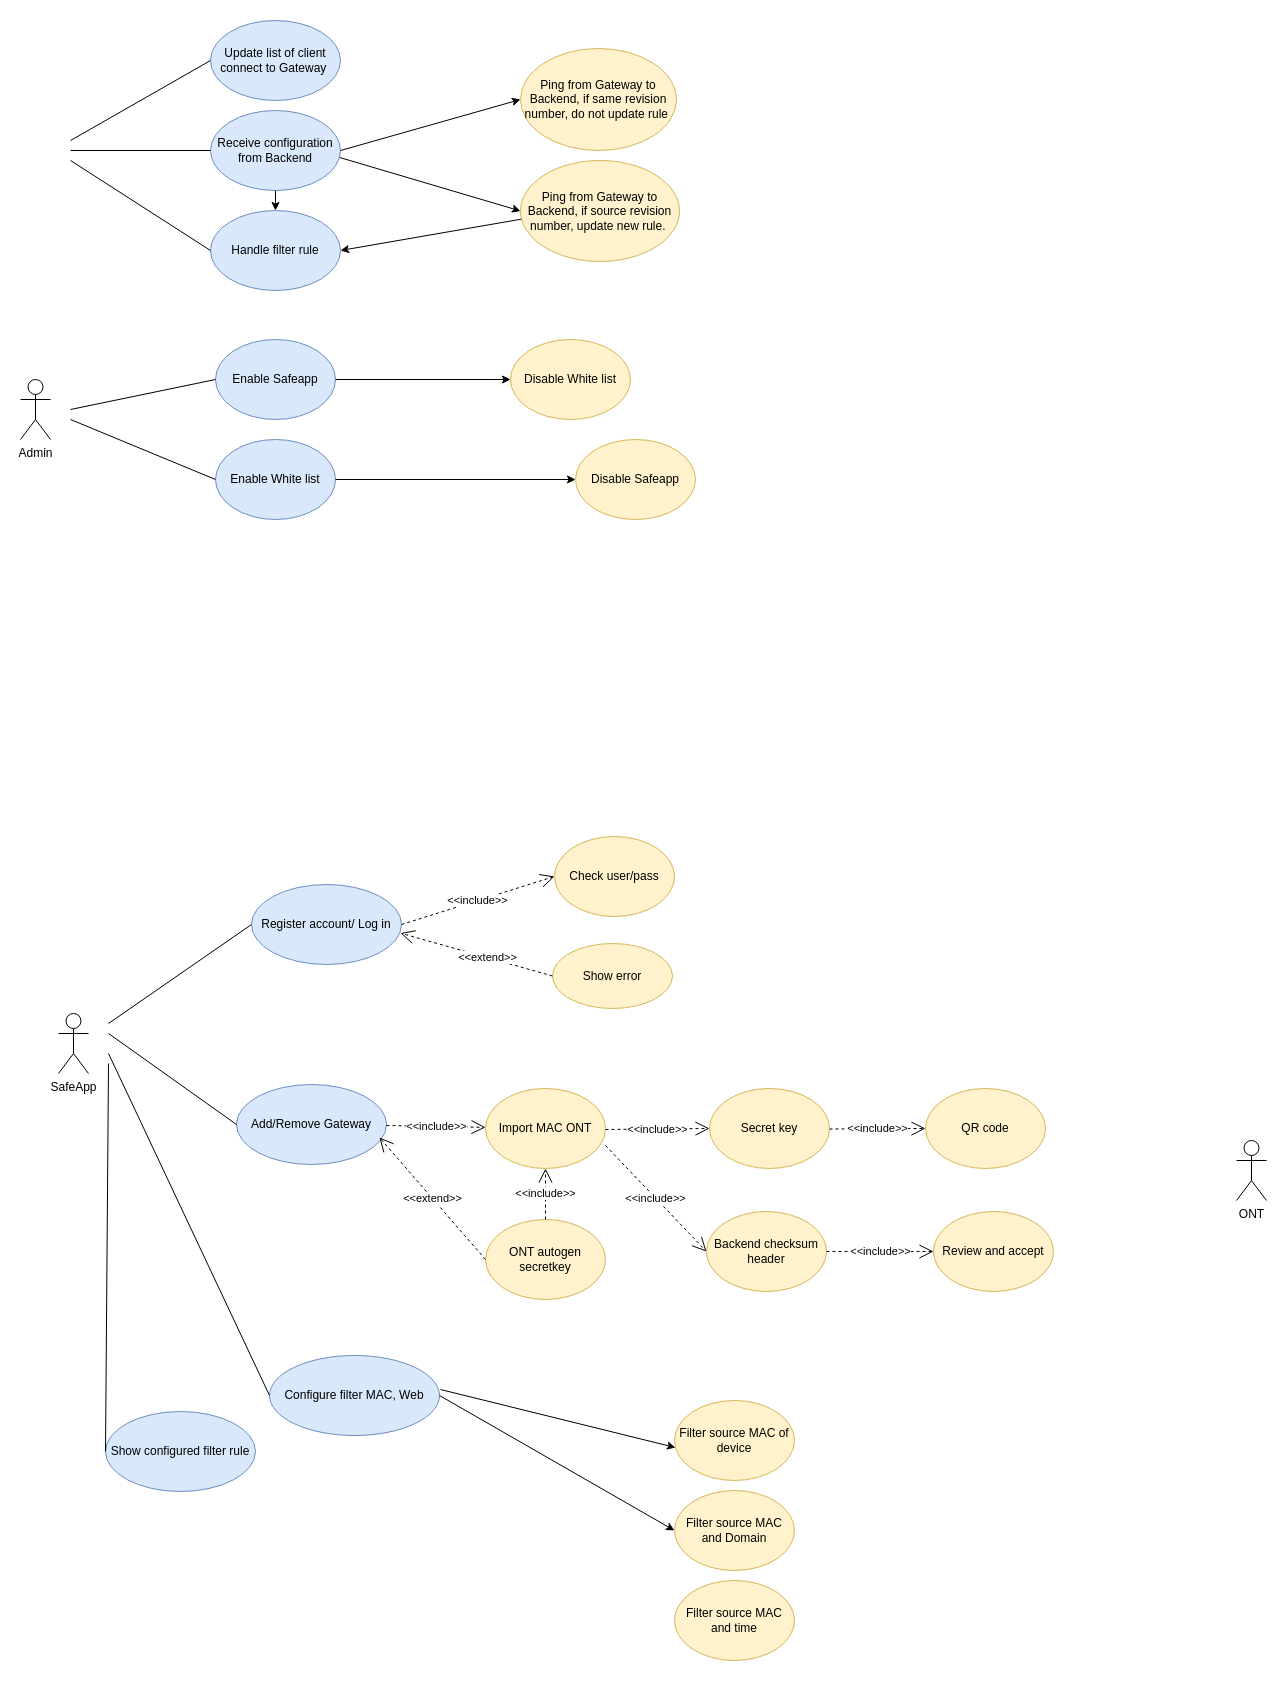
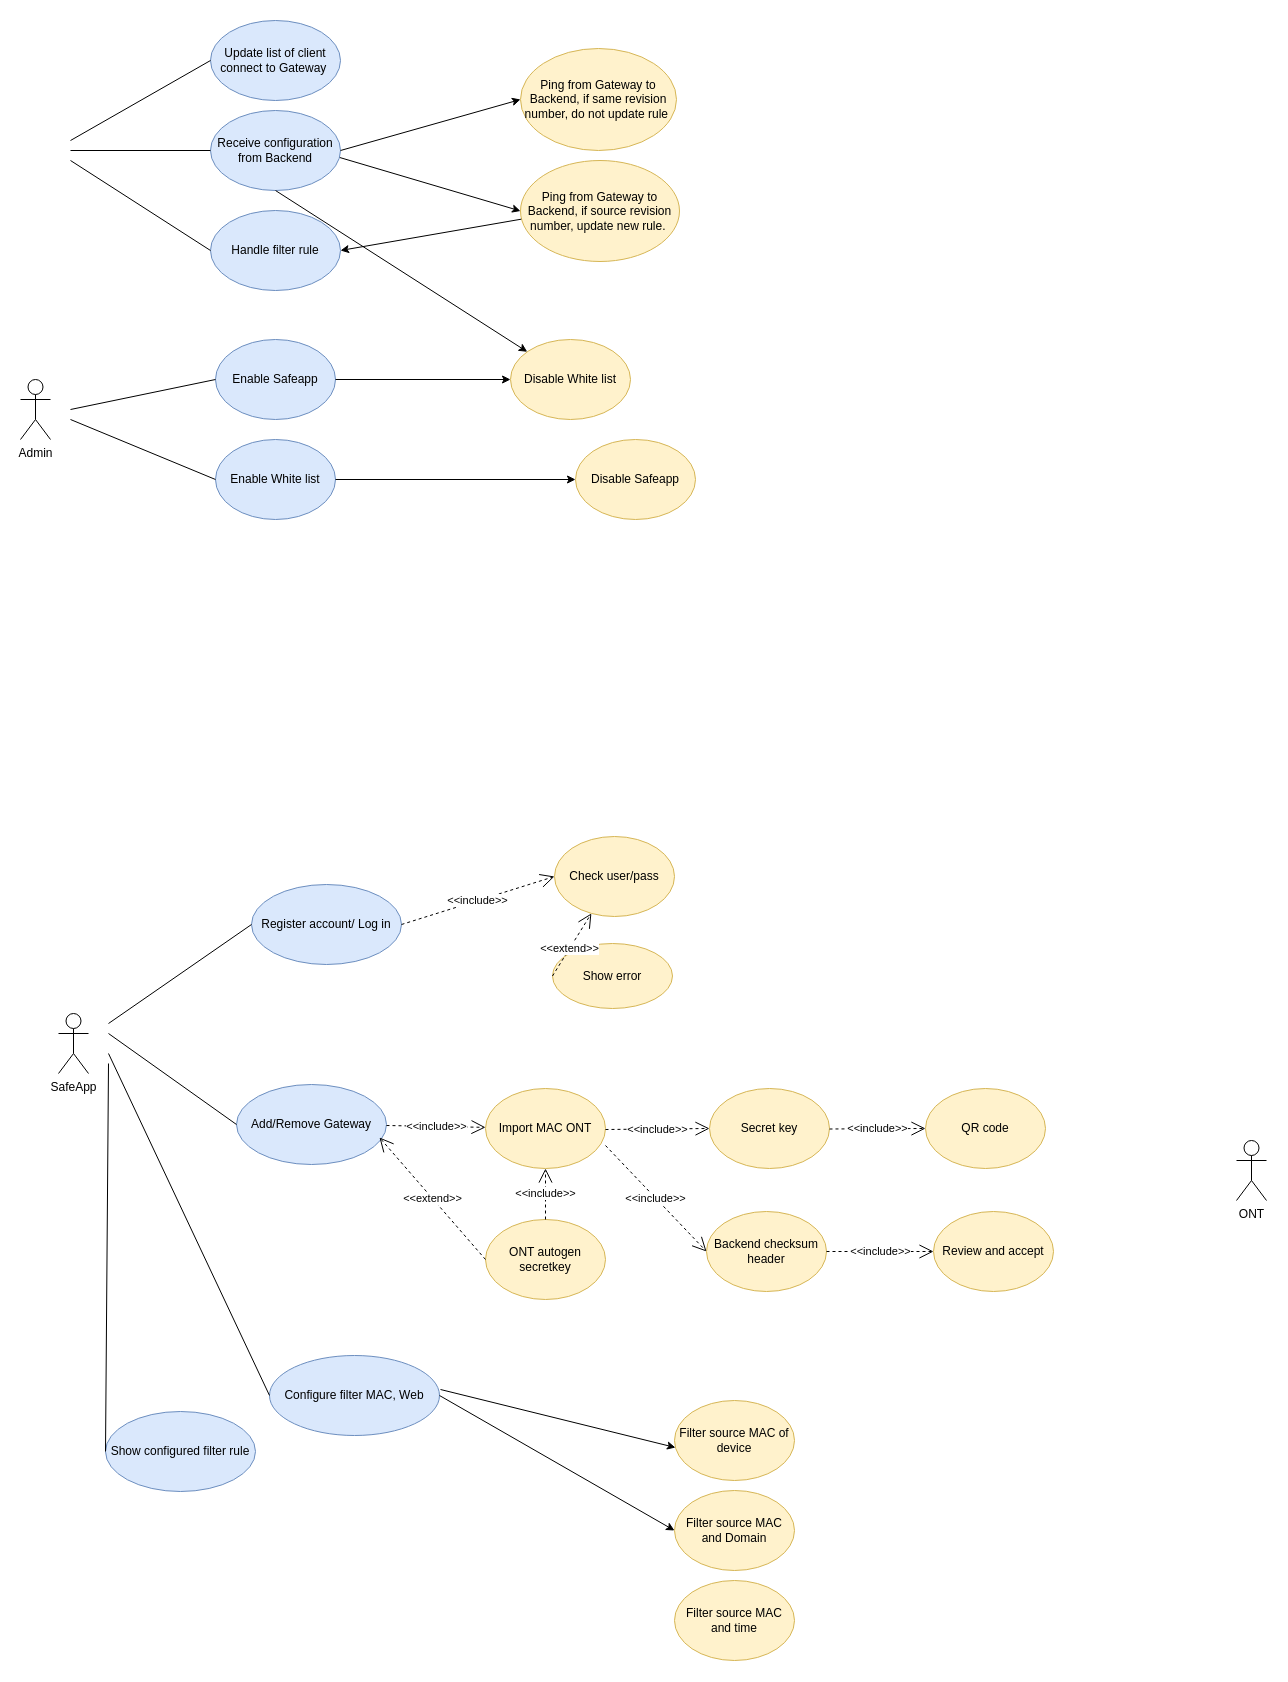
(276, 197) -> (399, 269)
(478, 955) -> (571, 946)
